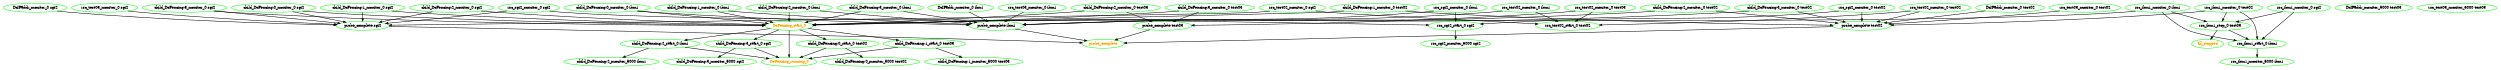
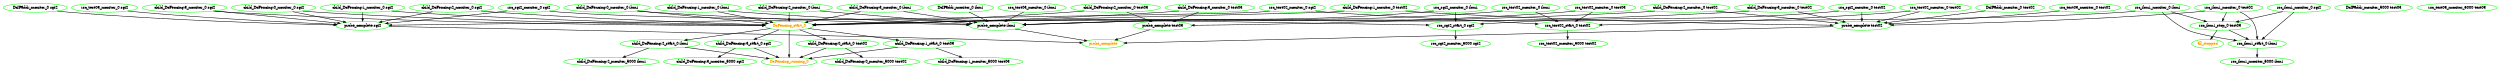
none -> (1568, 44)
